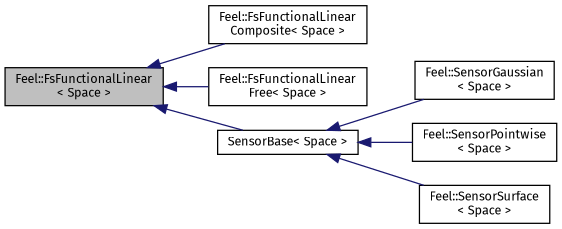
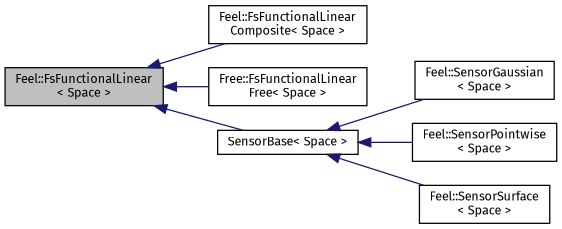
(288, 87) -> (288, 87)
